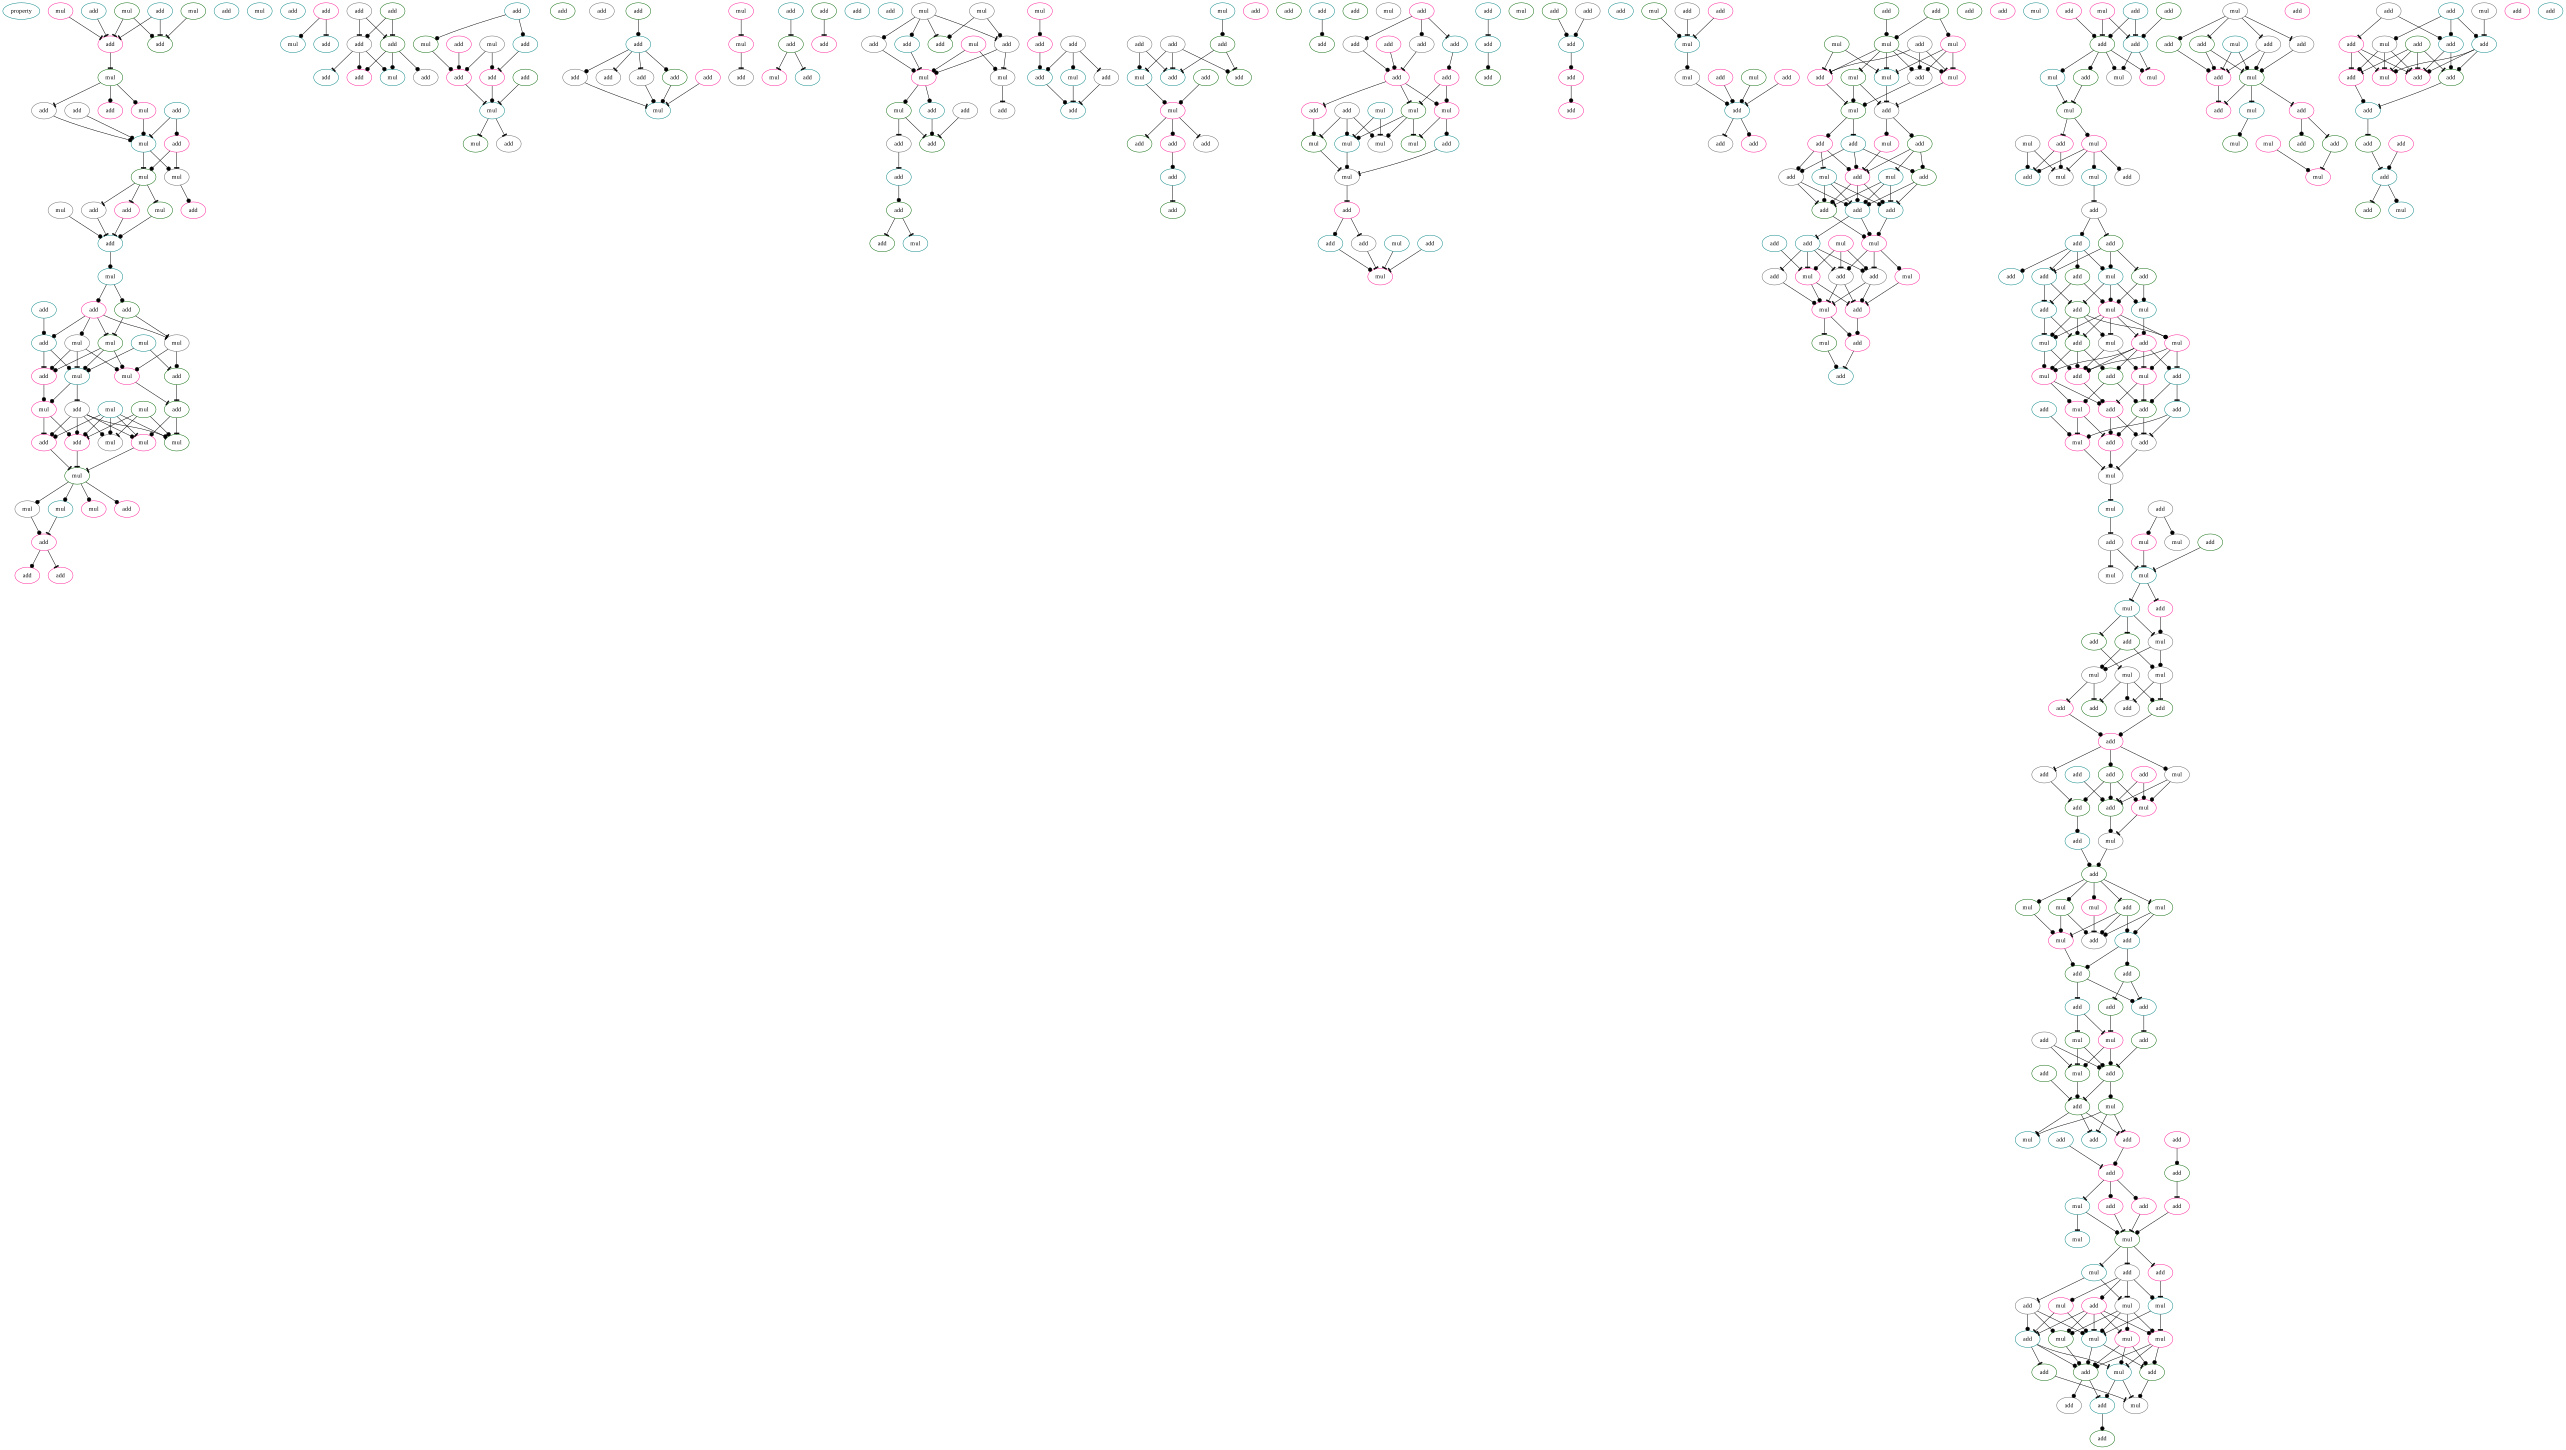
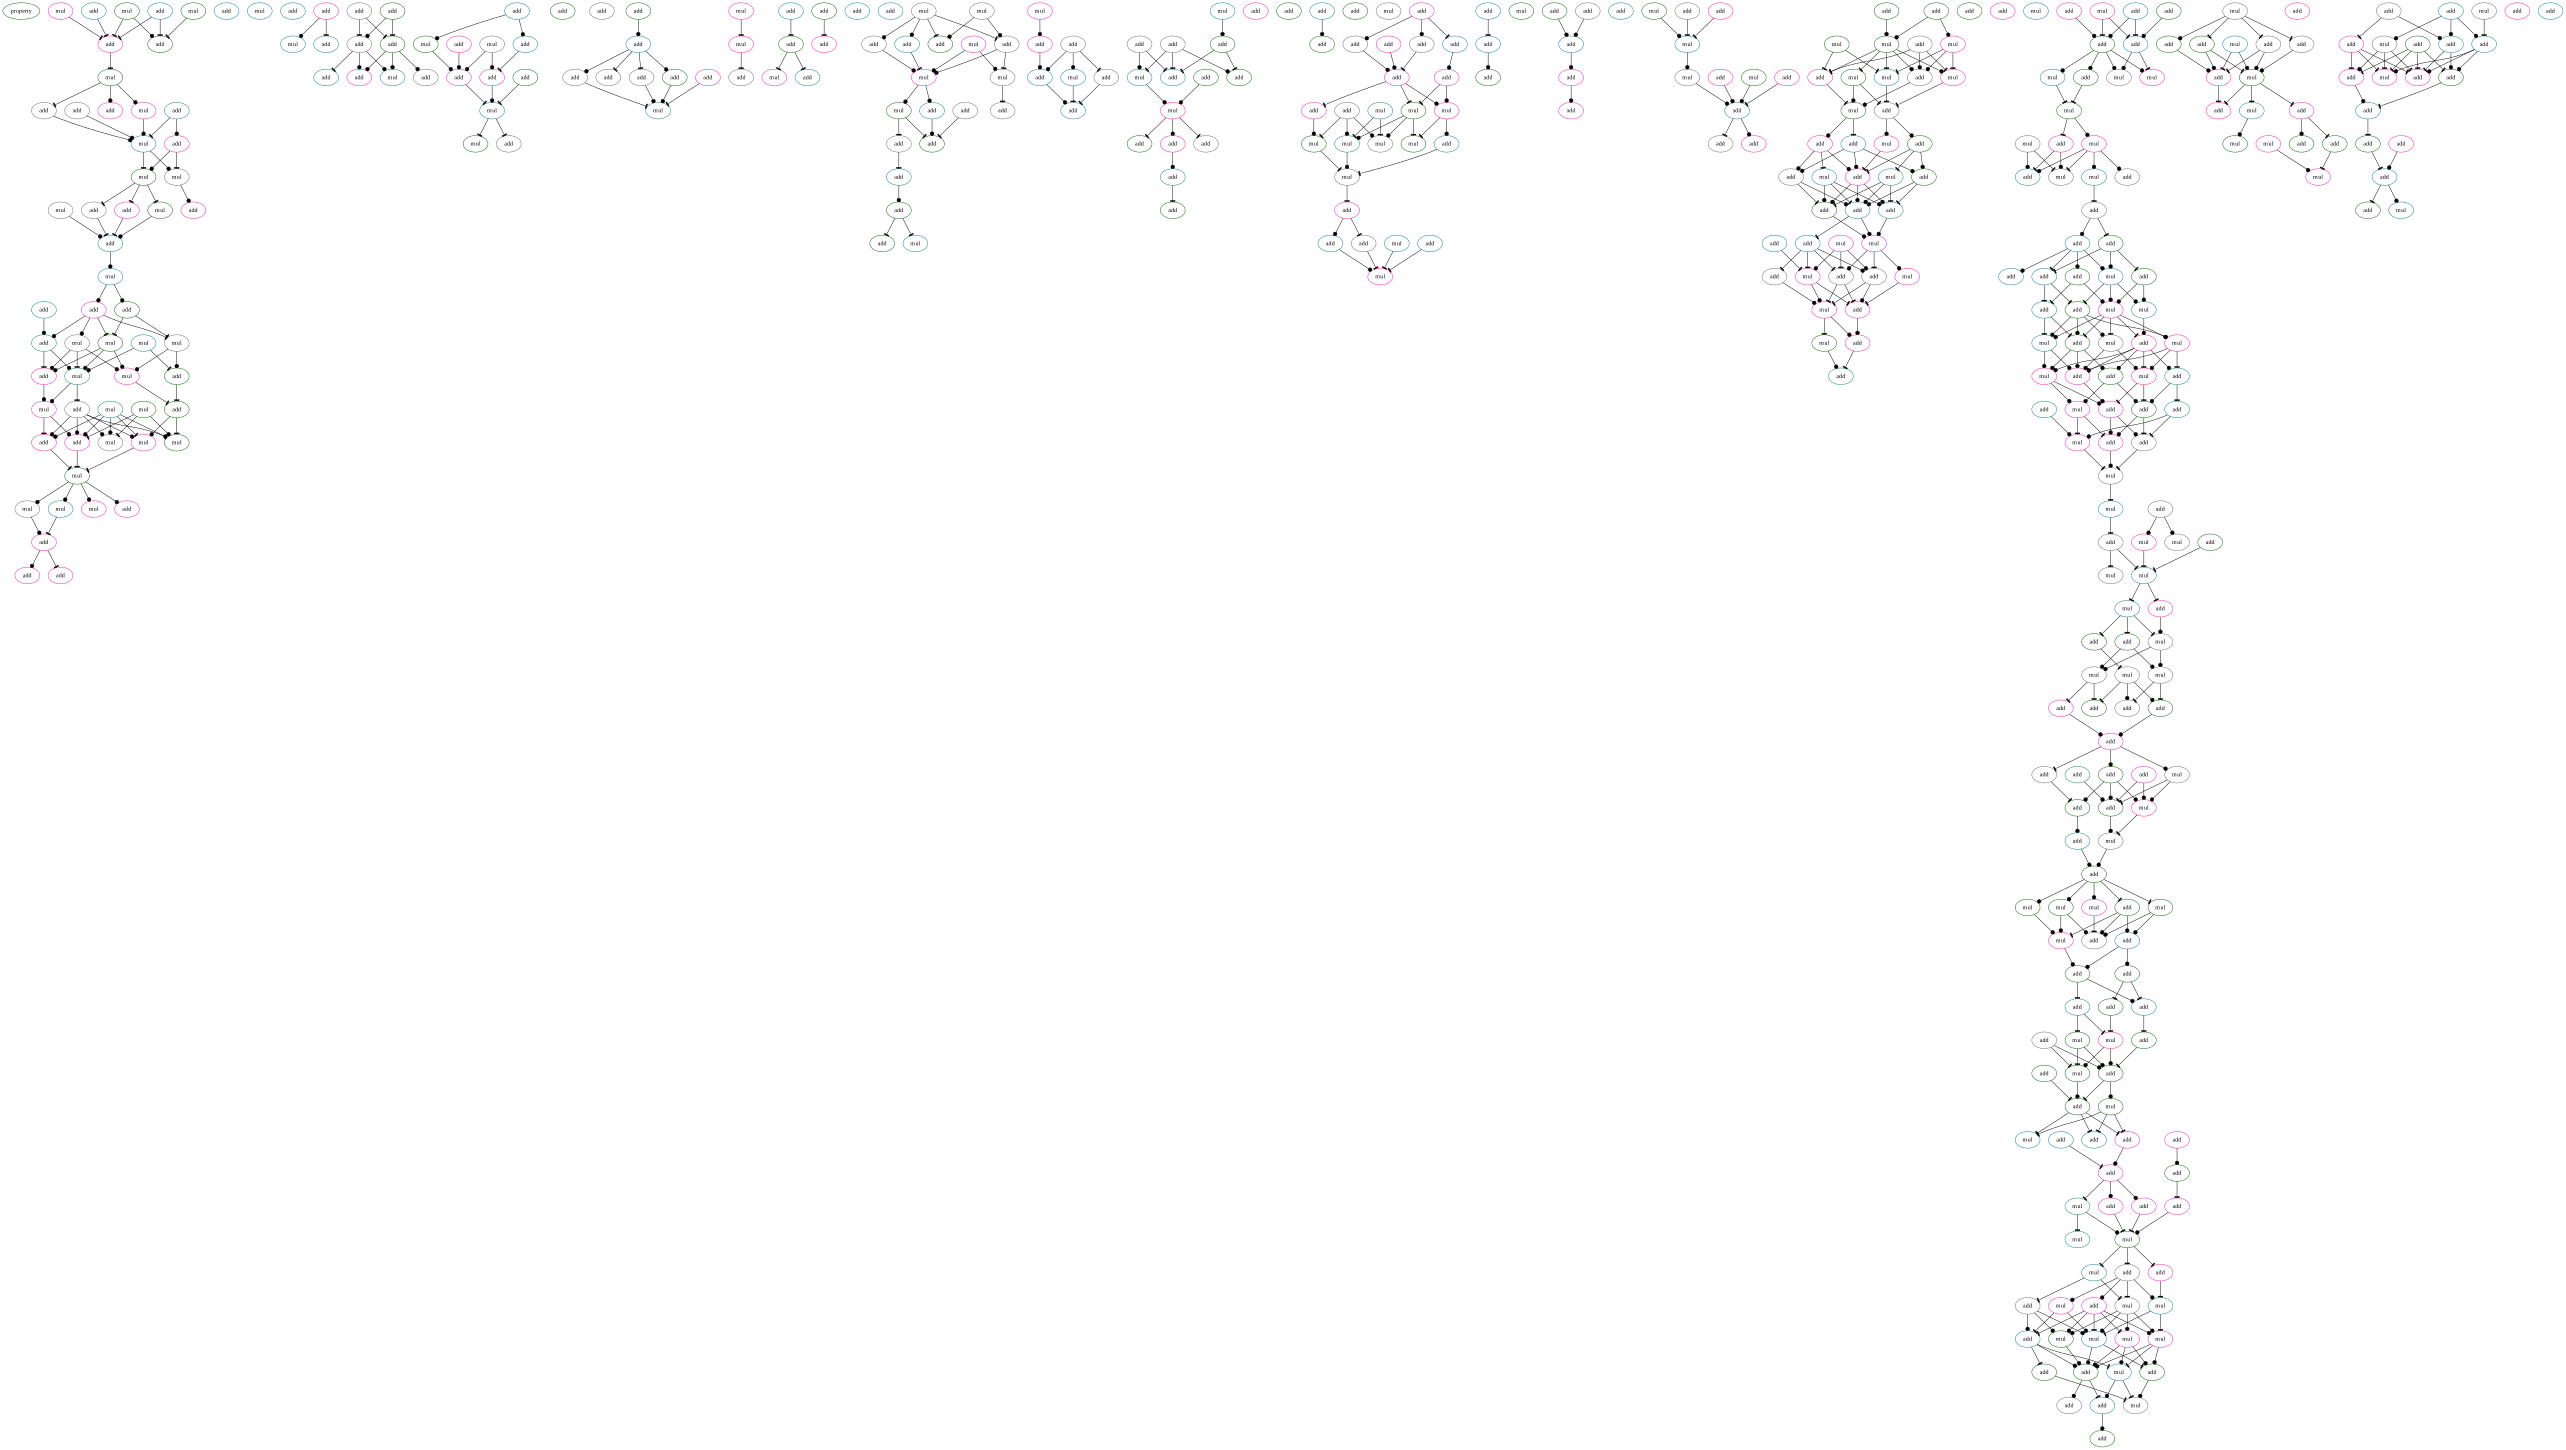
(21, 11) -> (21, 11)
